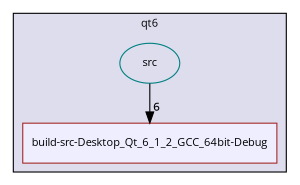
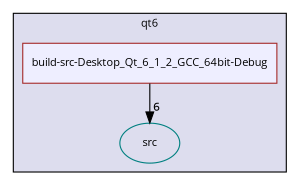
(150, 98) -> (150, 98)
